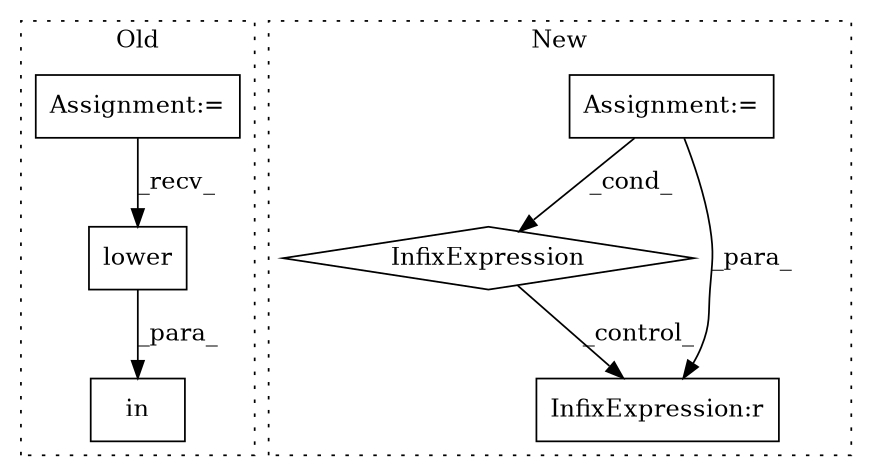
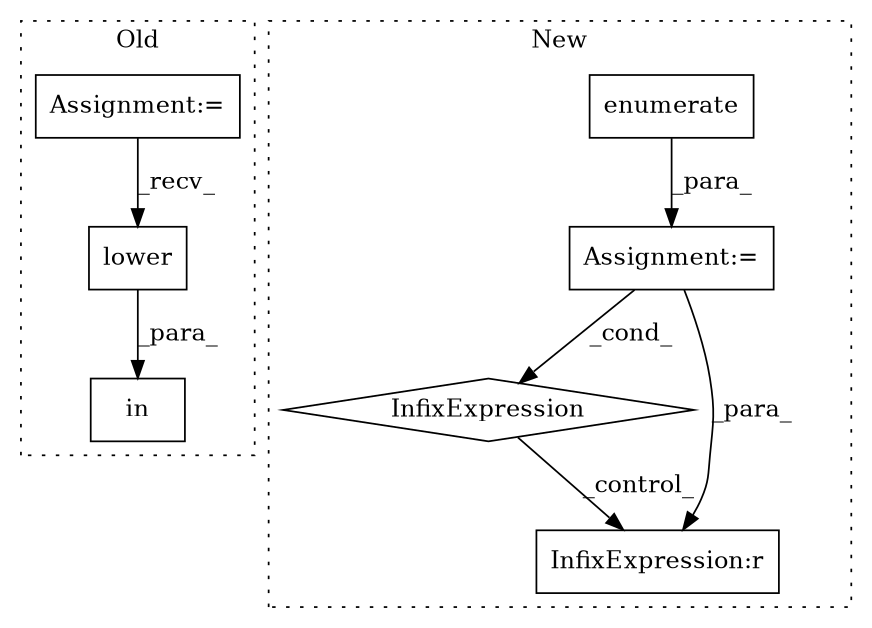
none -> (672, 106)
